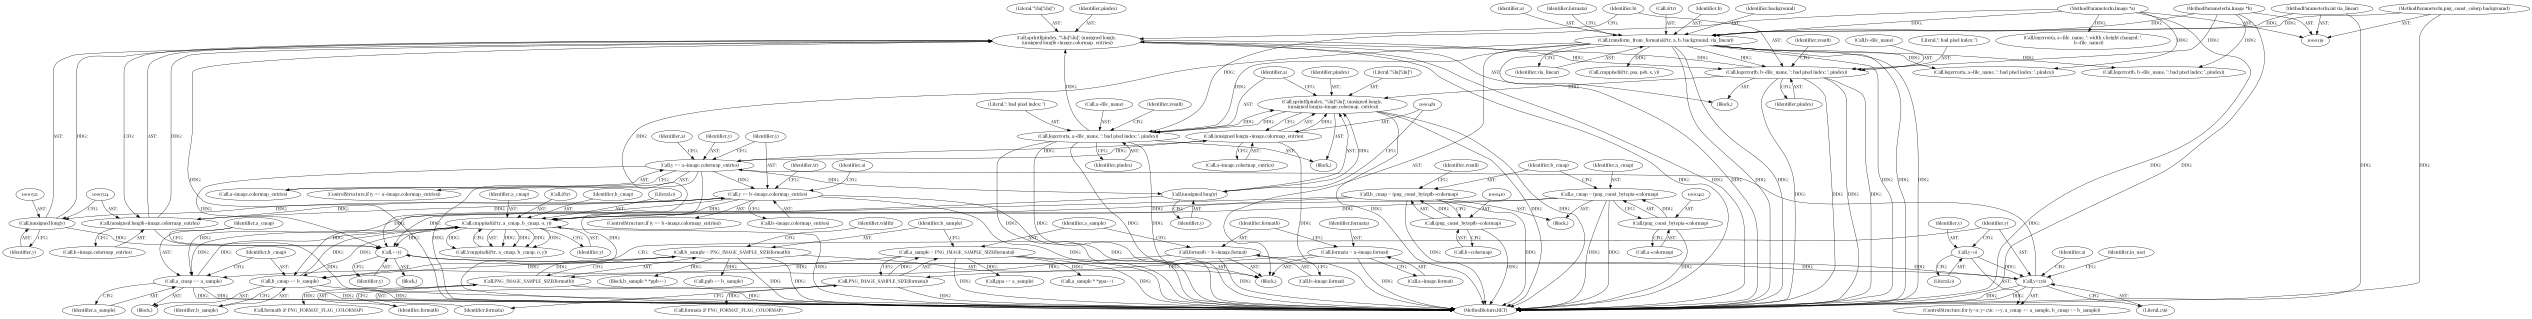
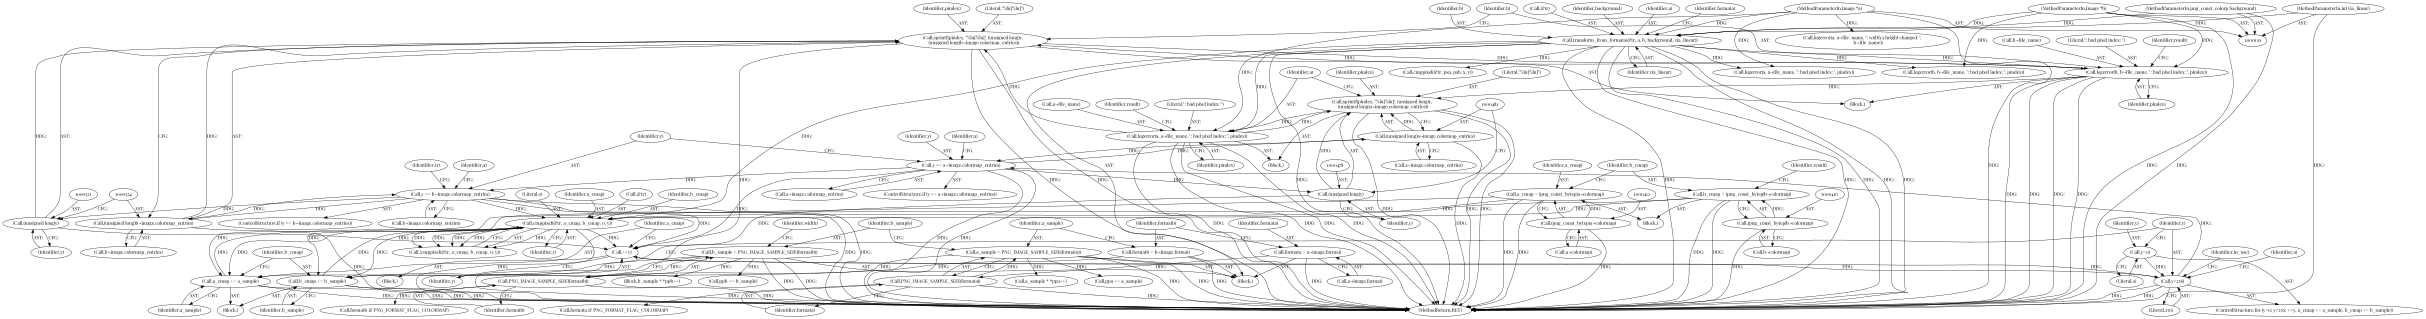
none -> (1335, 165)
(1175, 267) -> (1162, 267)
(1321, 281) -> none
